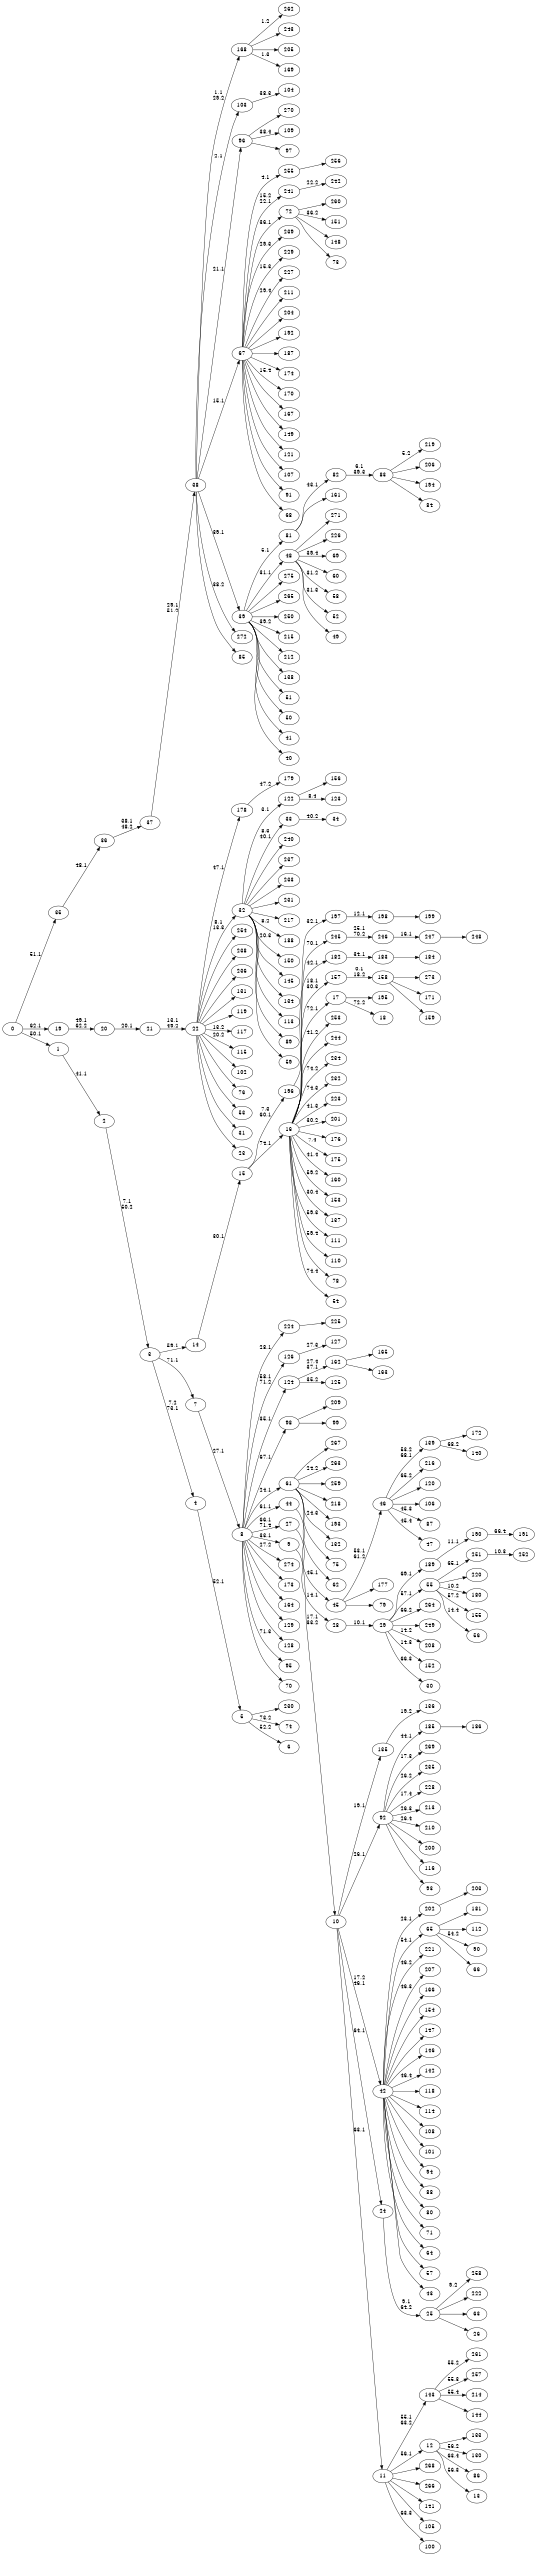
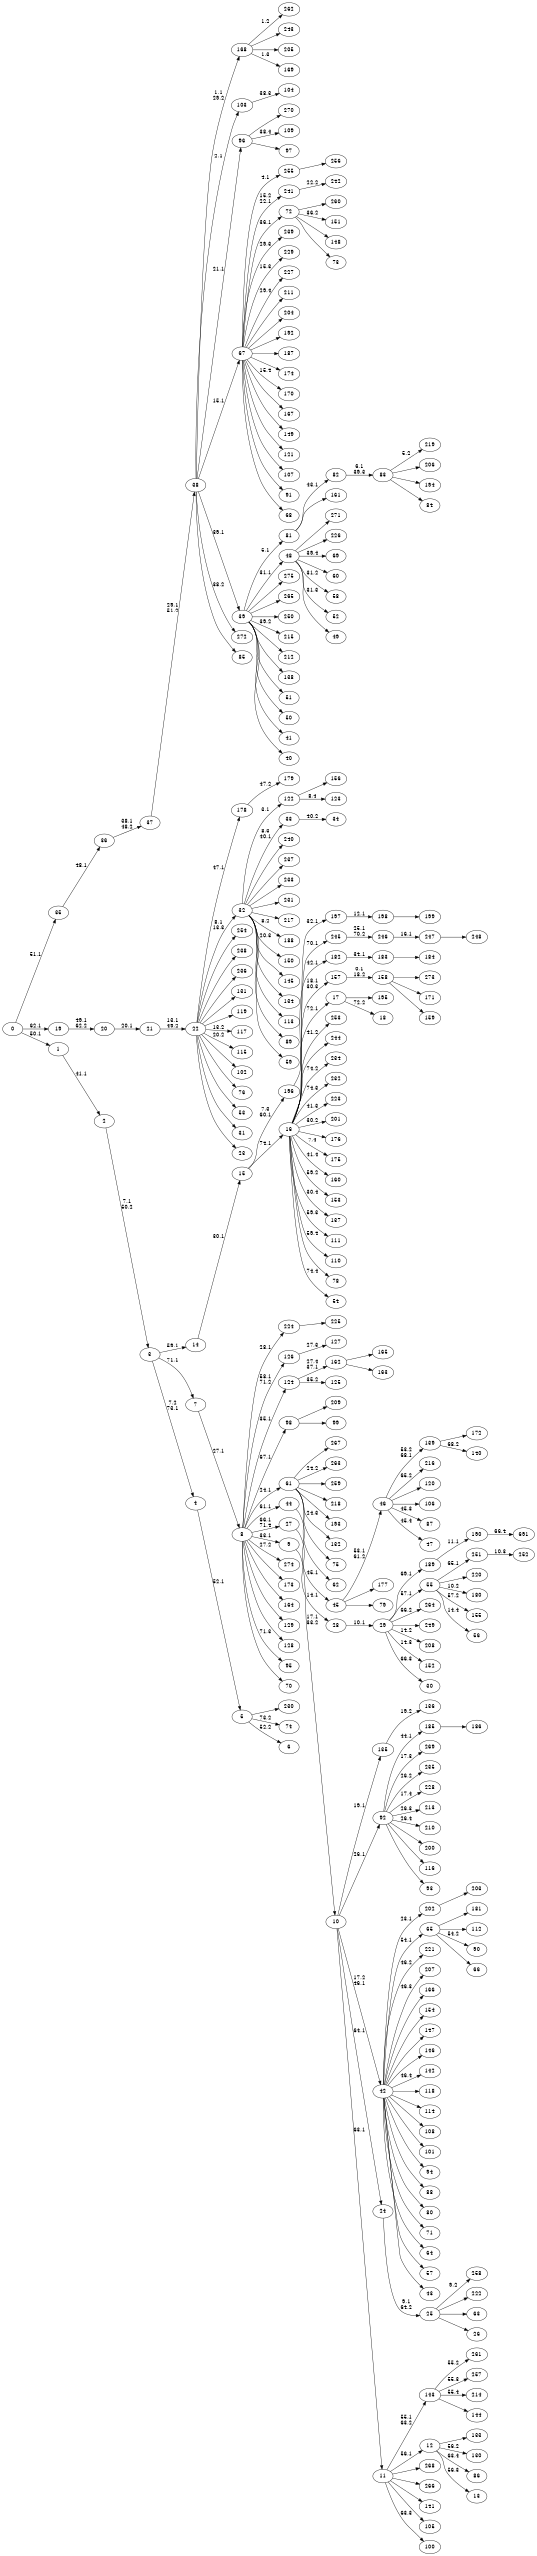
(524, 1534) -> (524, 1534)
